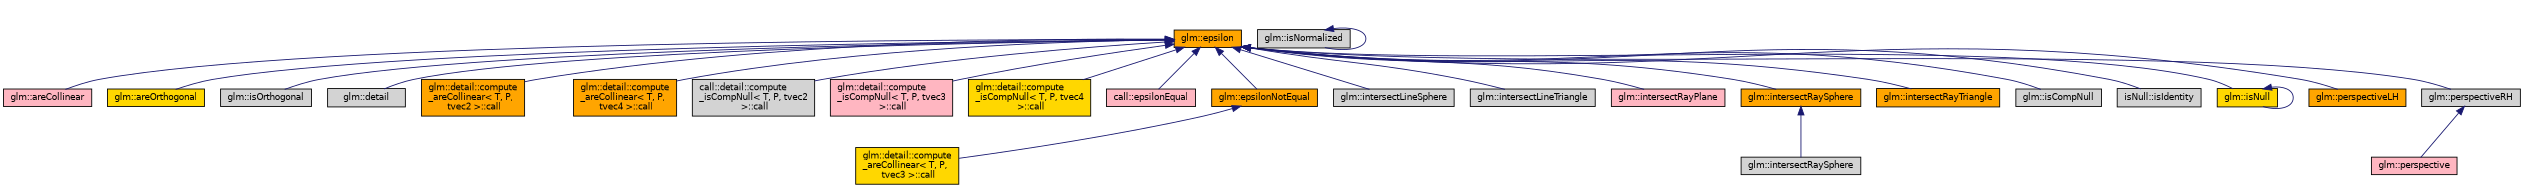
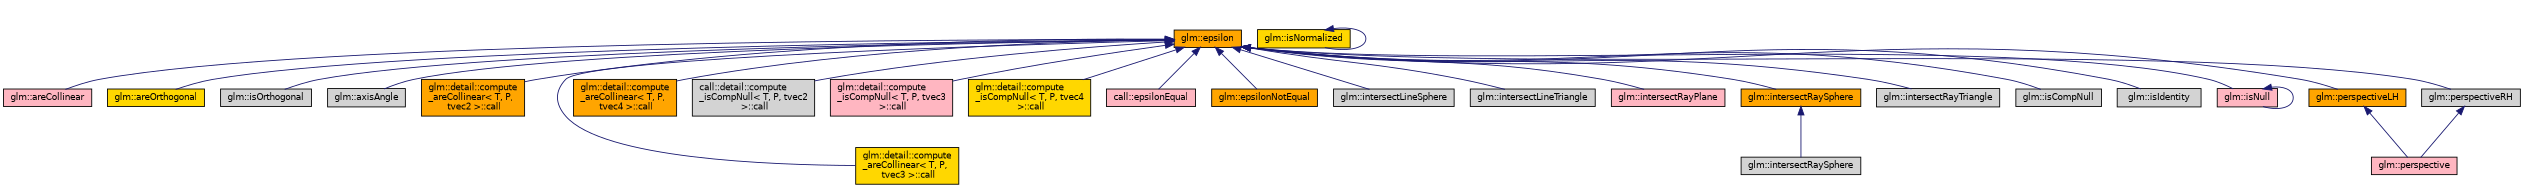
(1304, 39) -> (1304, 39)
(366, 98) -> (366, 98)
(1938, 98) -> (1938, 98)
(2159, 98) -> (2159, 98)
(2247, 98) -> (2247, 98)
none -> (2389, 135)
(1096, 137) -> (560, 88)
